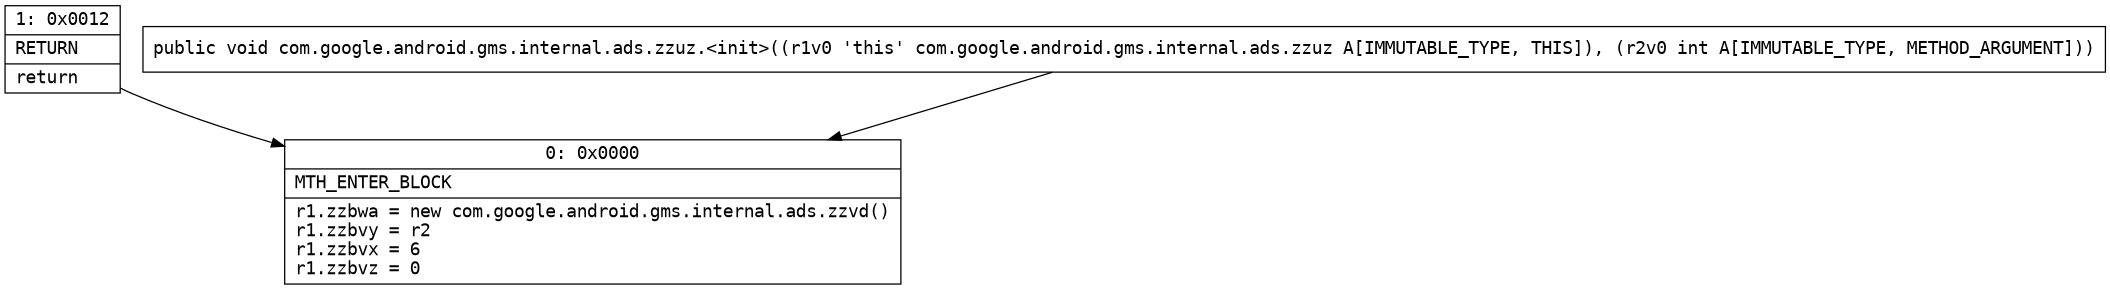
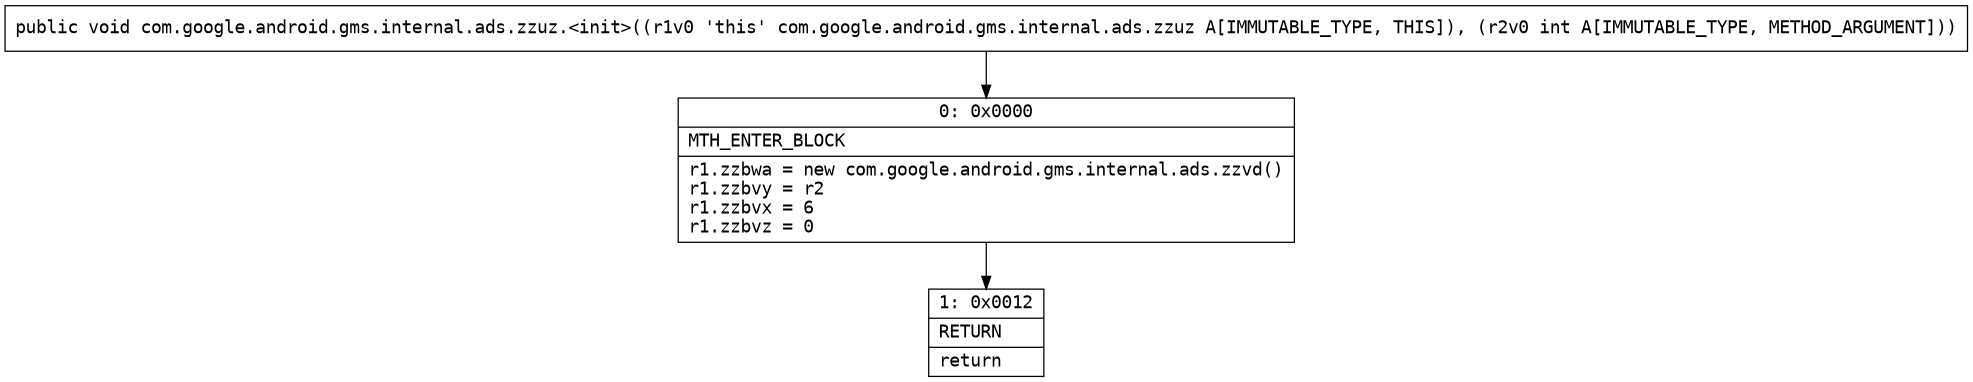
(195, 118) -> (986, 259)
